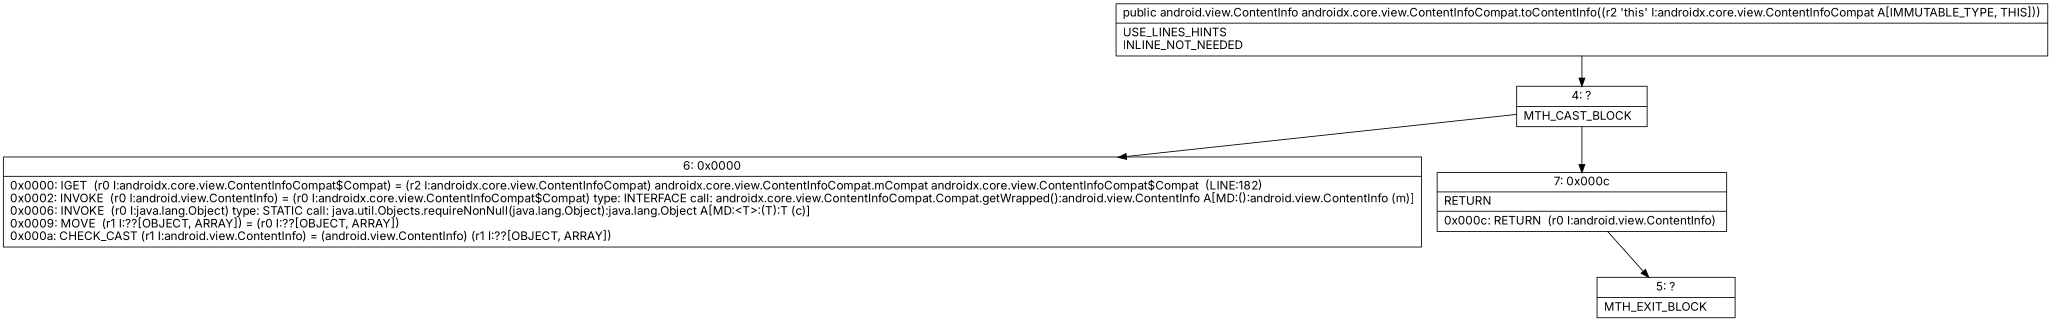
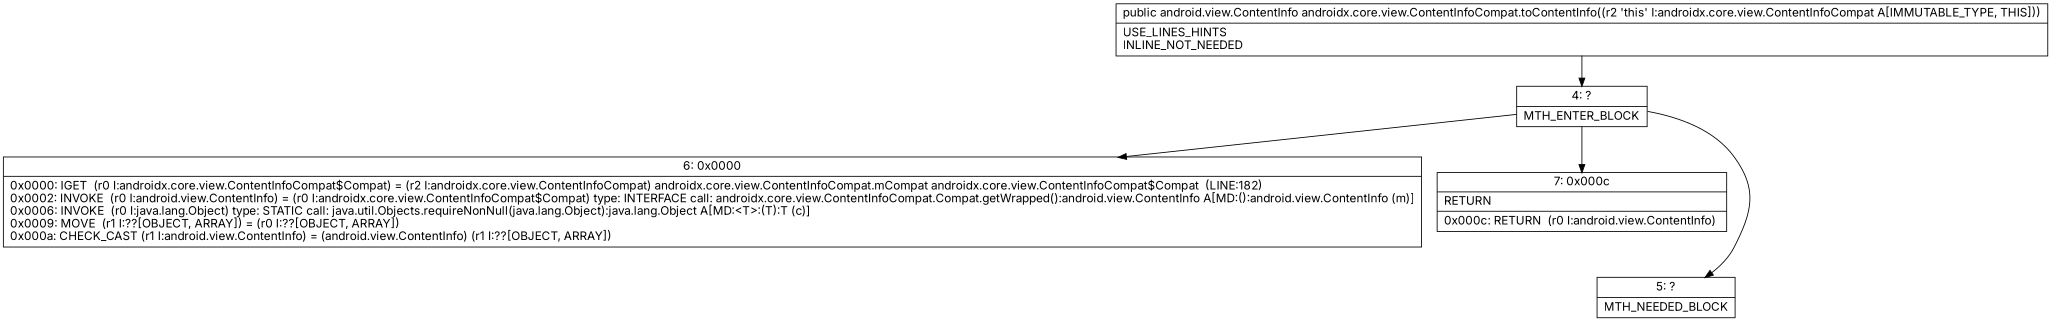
(1578, 116) -> (1582, 116)
(1625, 251) -> (1742, 170)
(1656, 307) -> (1666, 307)
